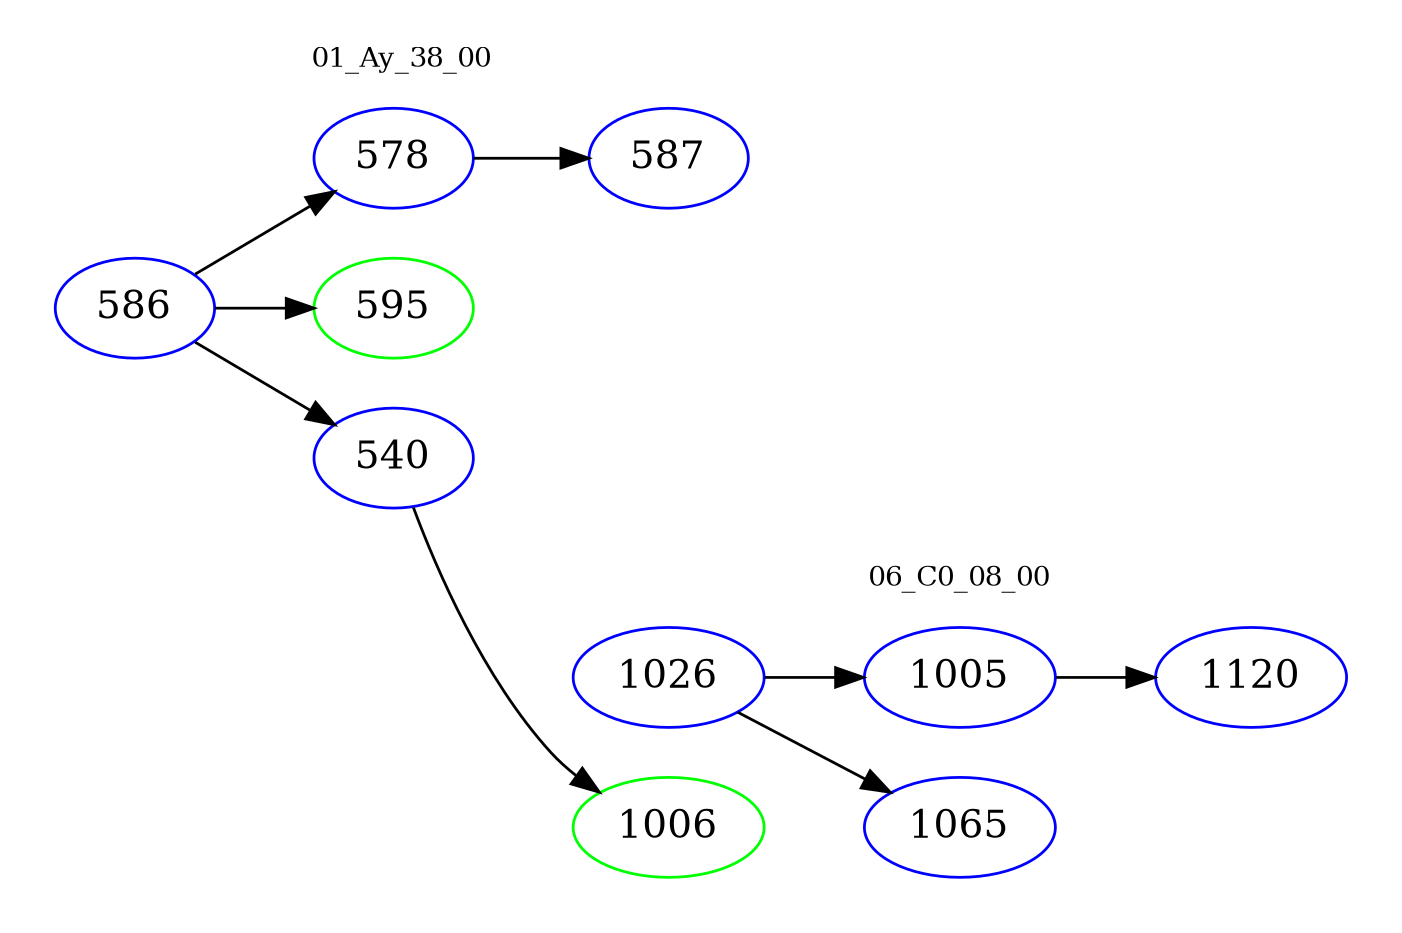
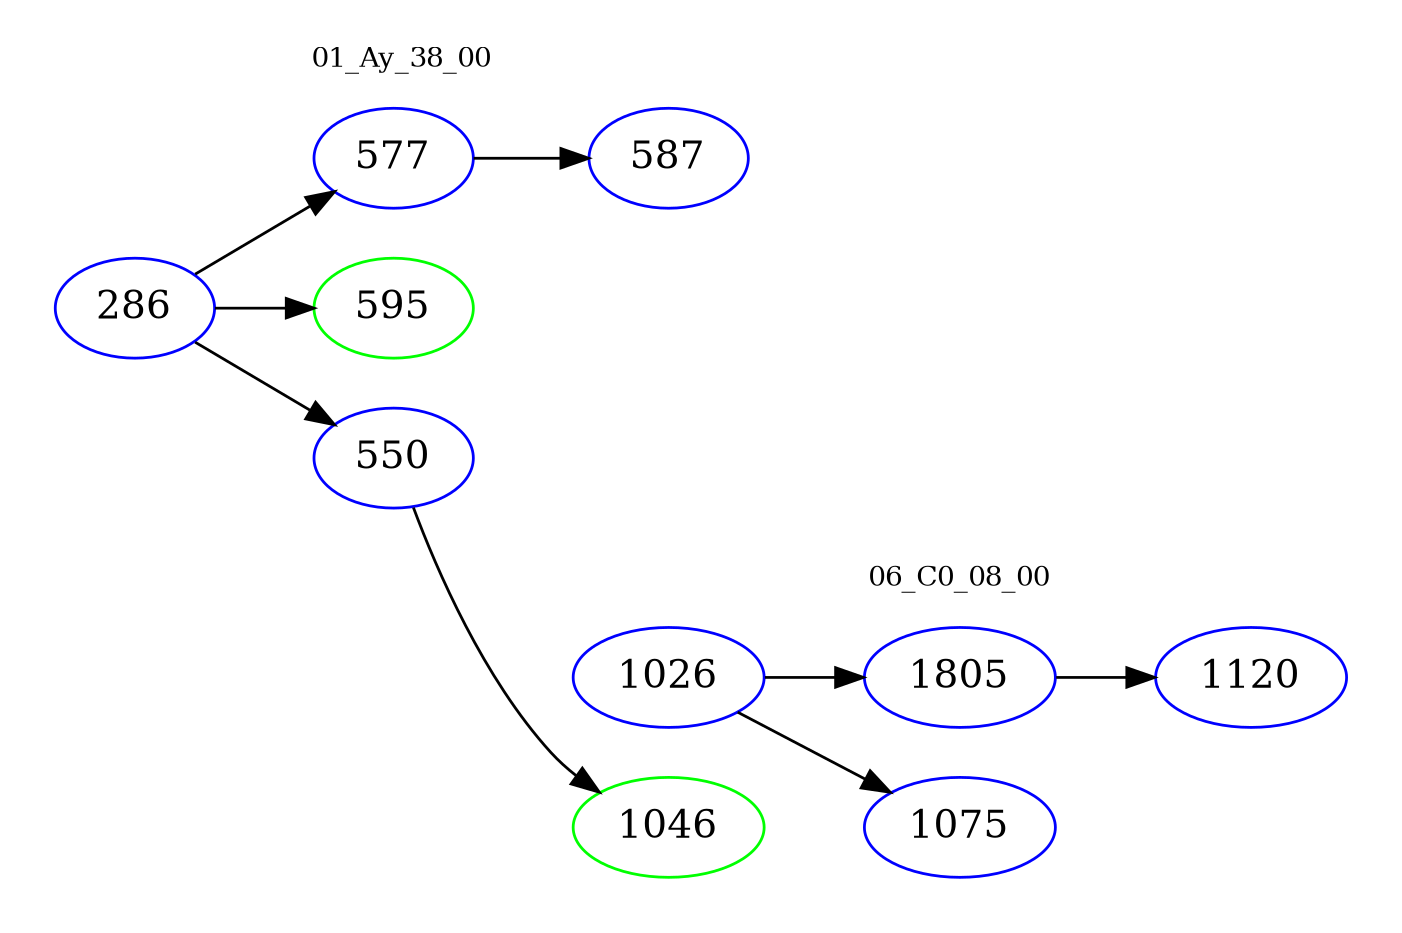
(394, 158) -> (394, 158)
(135, 308) -> (135, 308)
(394, 458) -> (394, 458)
(960, 677) -> (960, 677)
(669, 827) -> (669, 827)
(960, 827) -> (960, 827)
